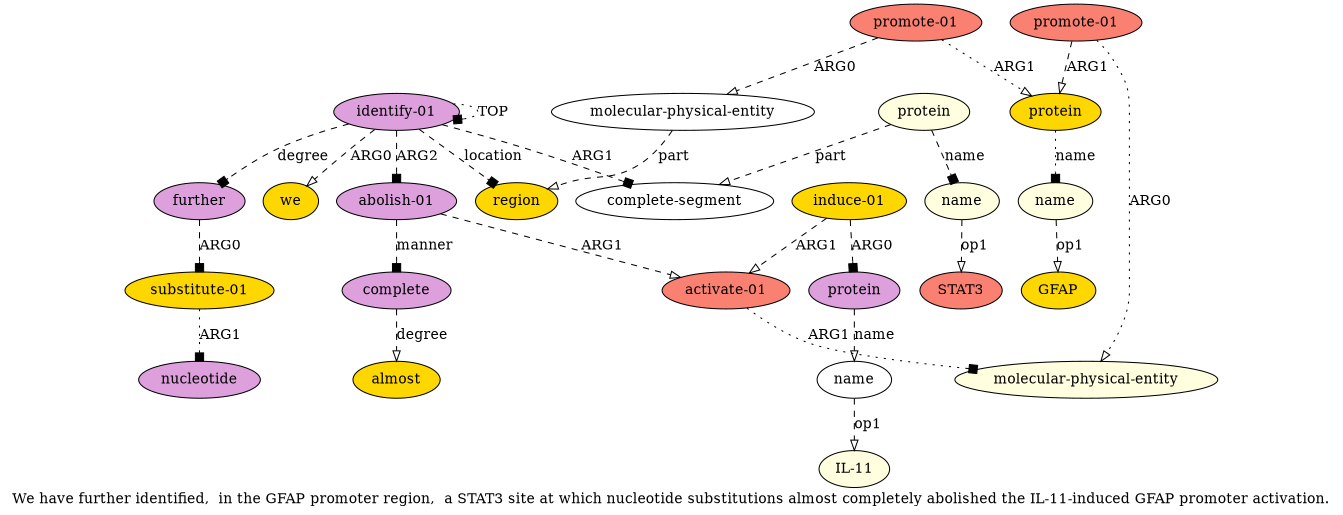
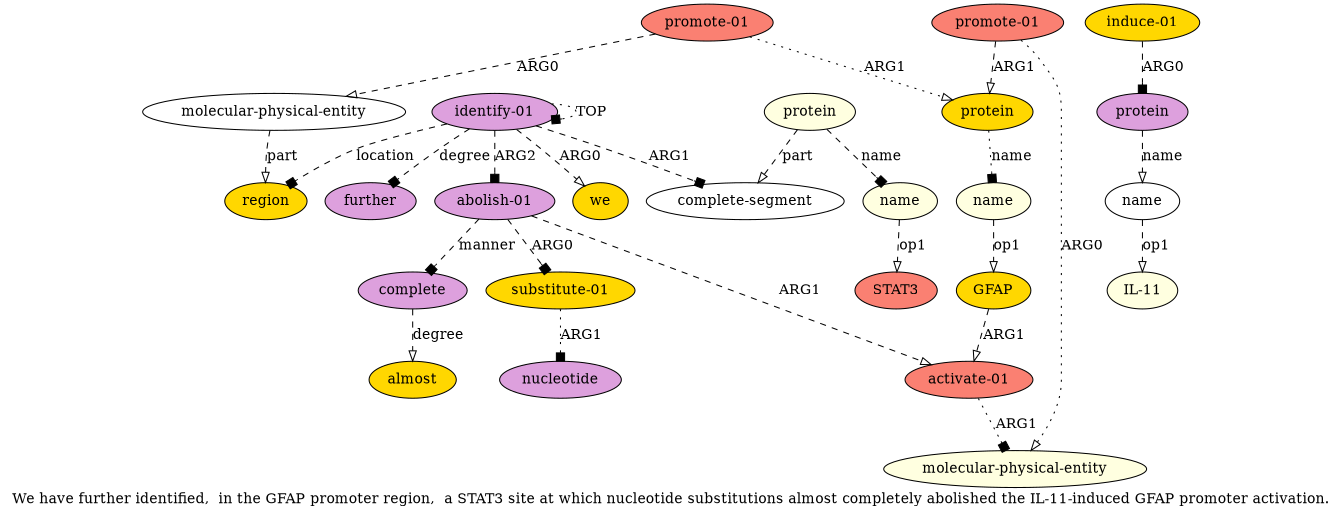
(200, 241) -> (524, 242)
(792, 243) -> (983, 330)
